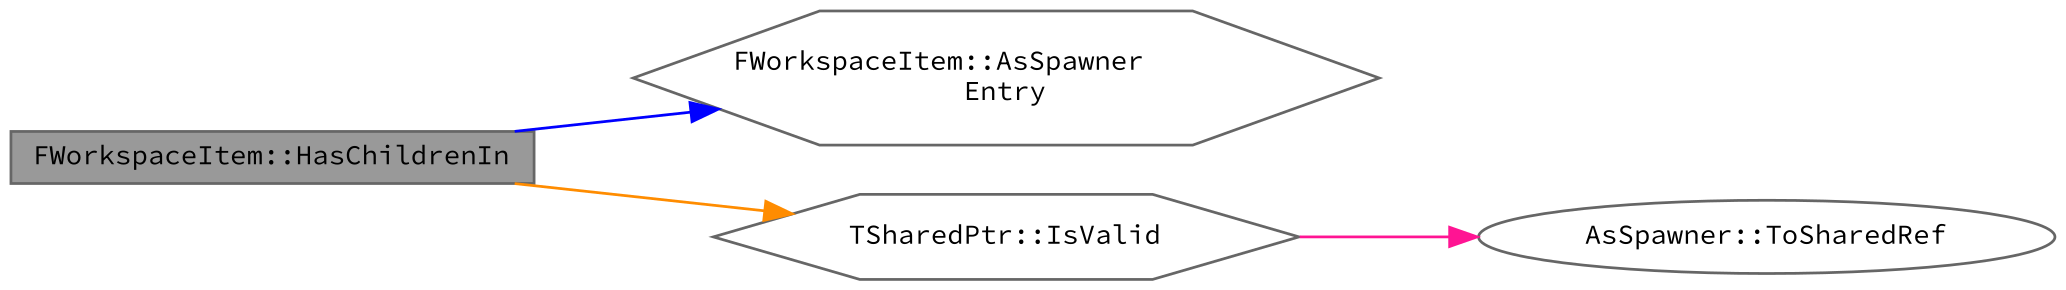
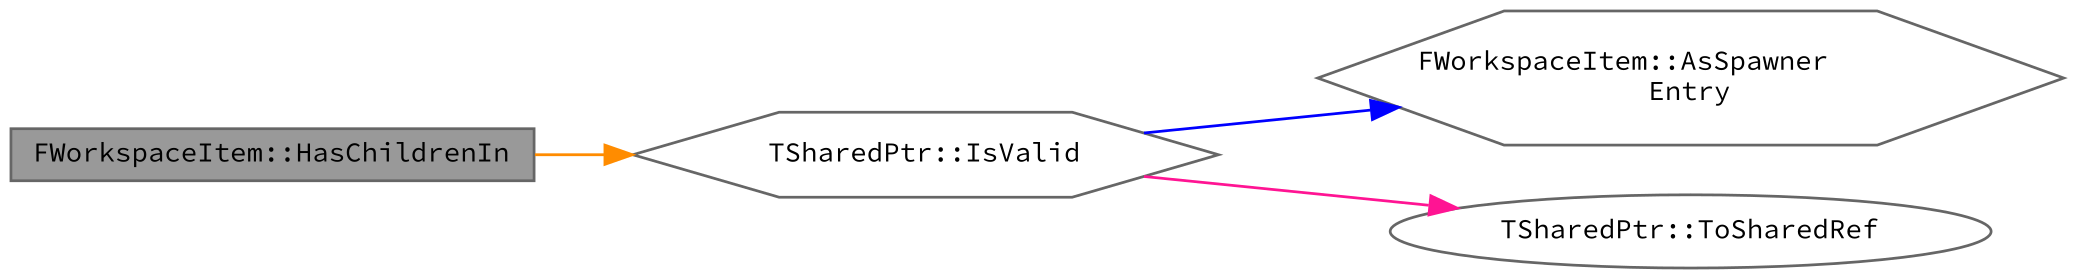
(603, 122) -> (1257, 122)
(1767, 237) -> (1691, 231)
